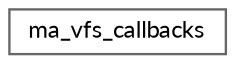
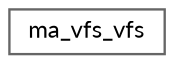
(118, 32) -> (87, 32)
